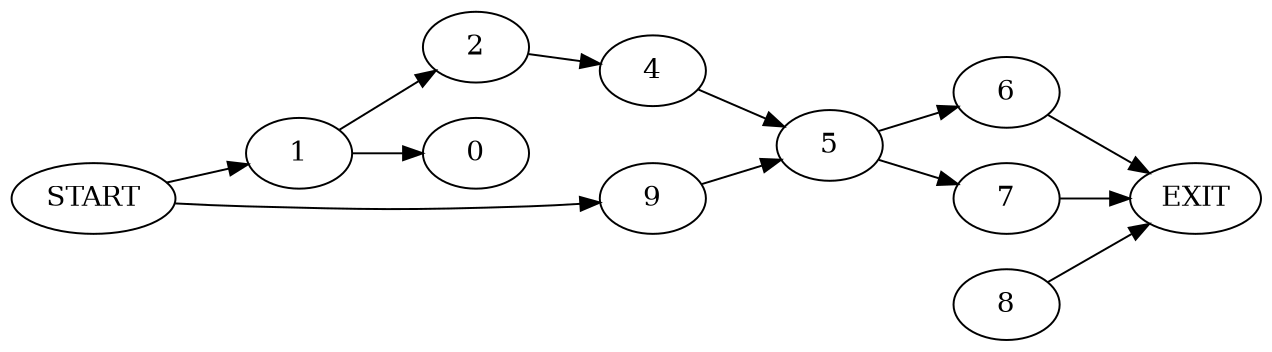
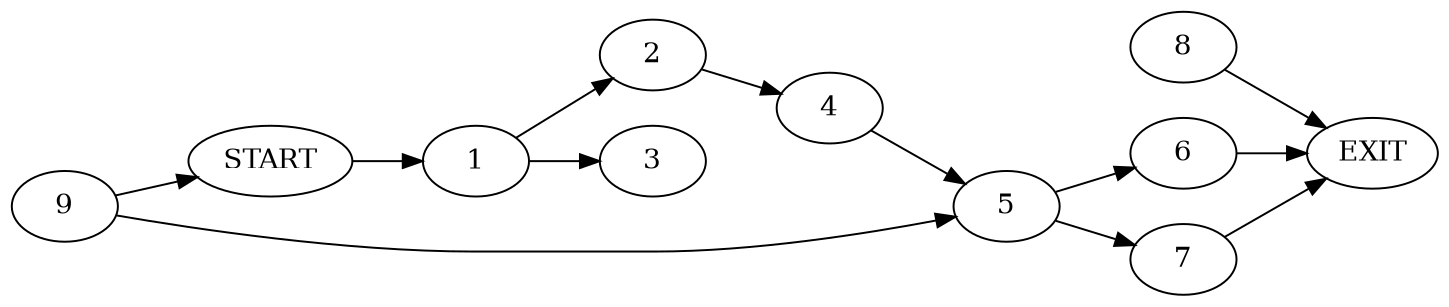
(476, 153) -> (653, 161)
(378, 209) -> (147, 188)
